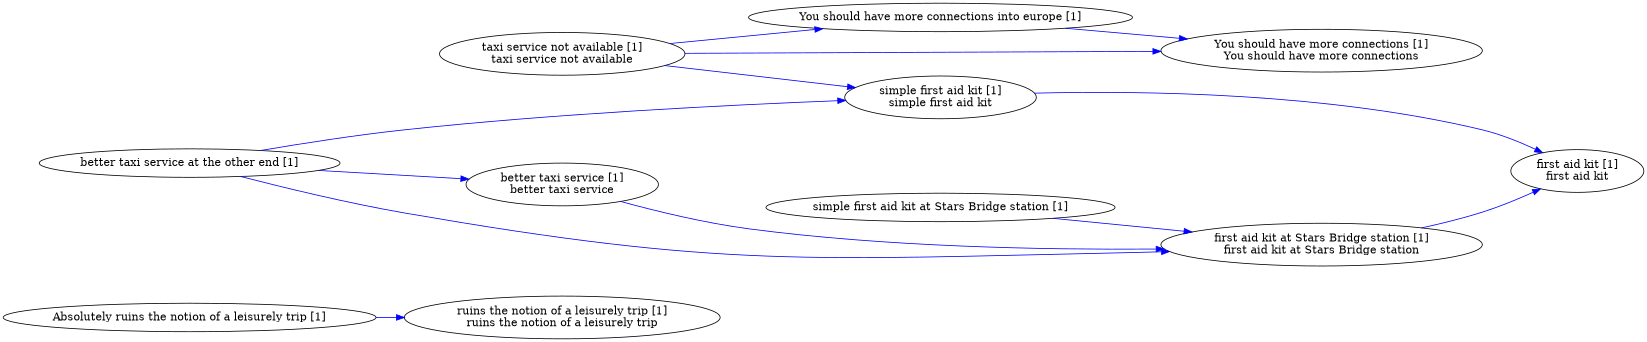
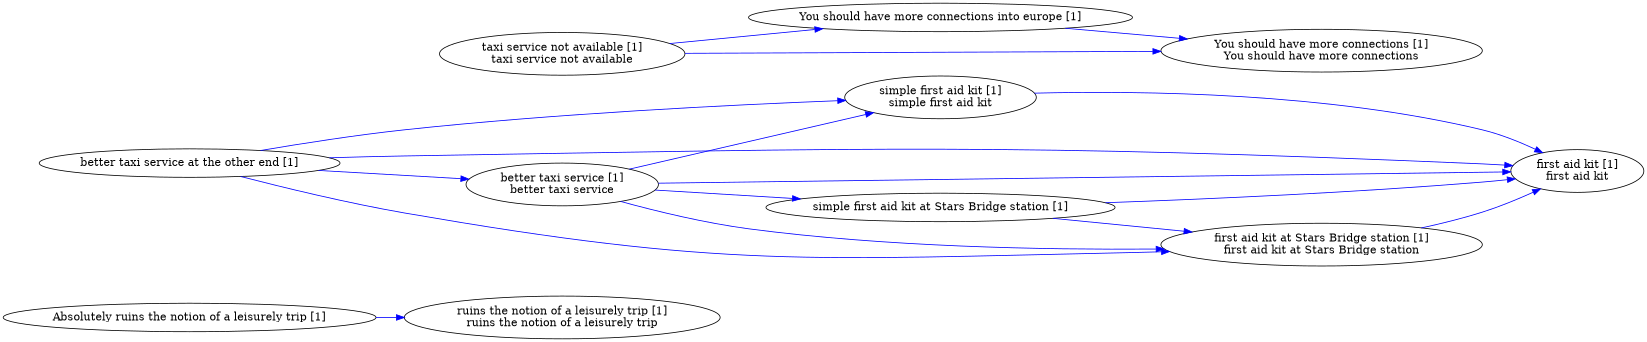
(756, 76) -> (747, 142)
none -> (917, 149)
none -> (1080, 178)
none -> (724, 194)
none -> (1306, 194)
